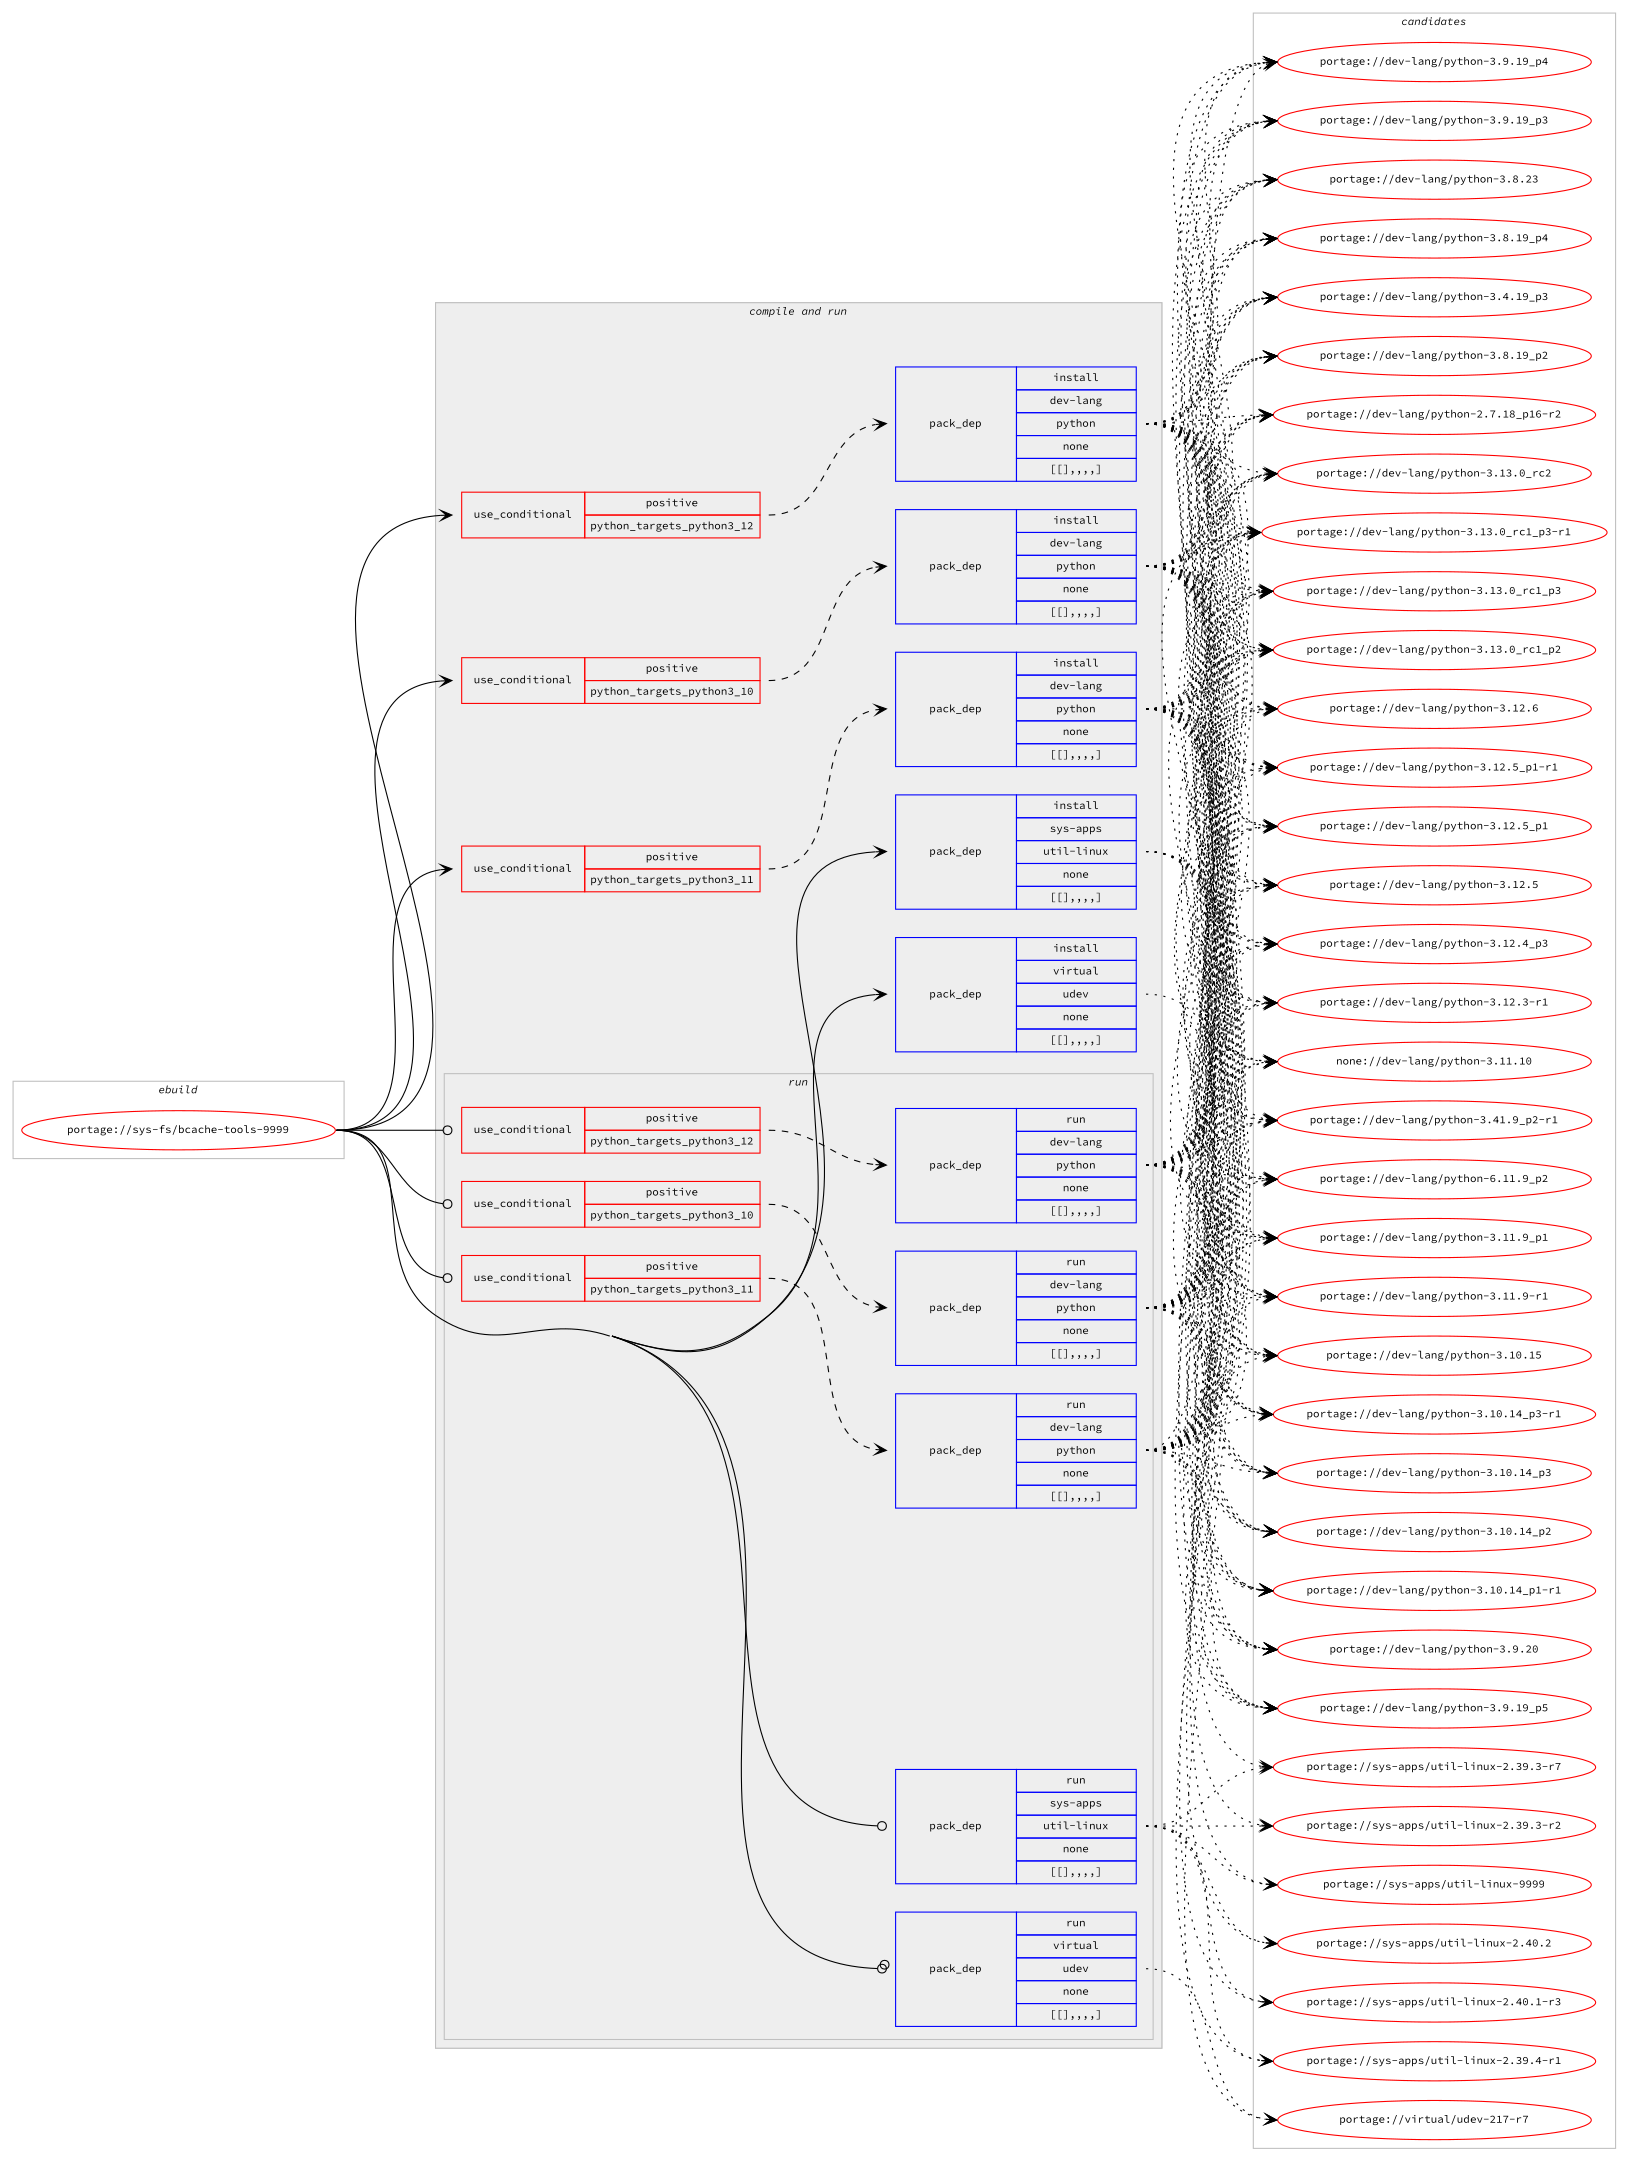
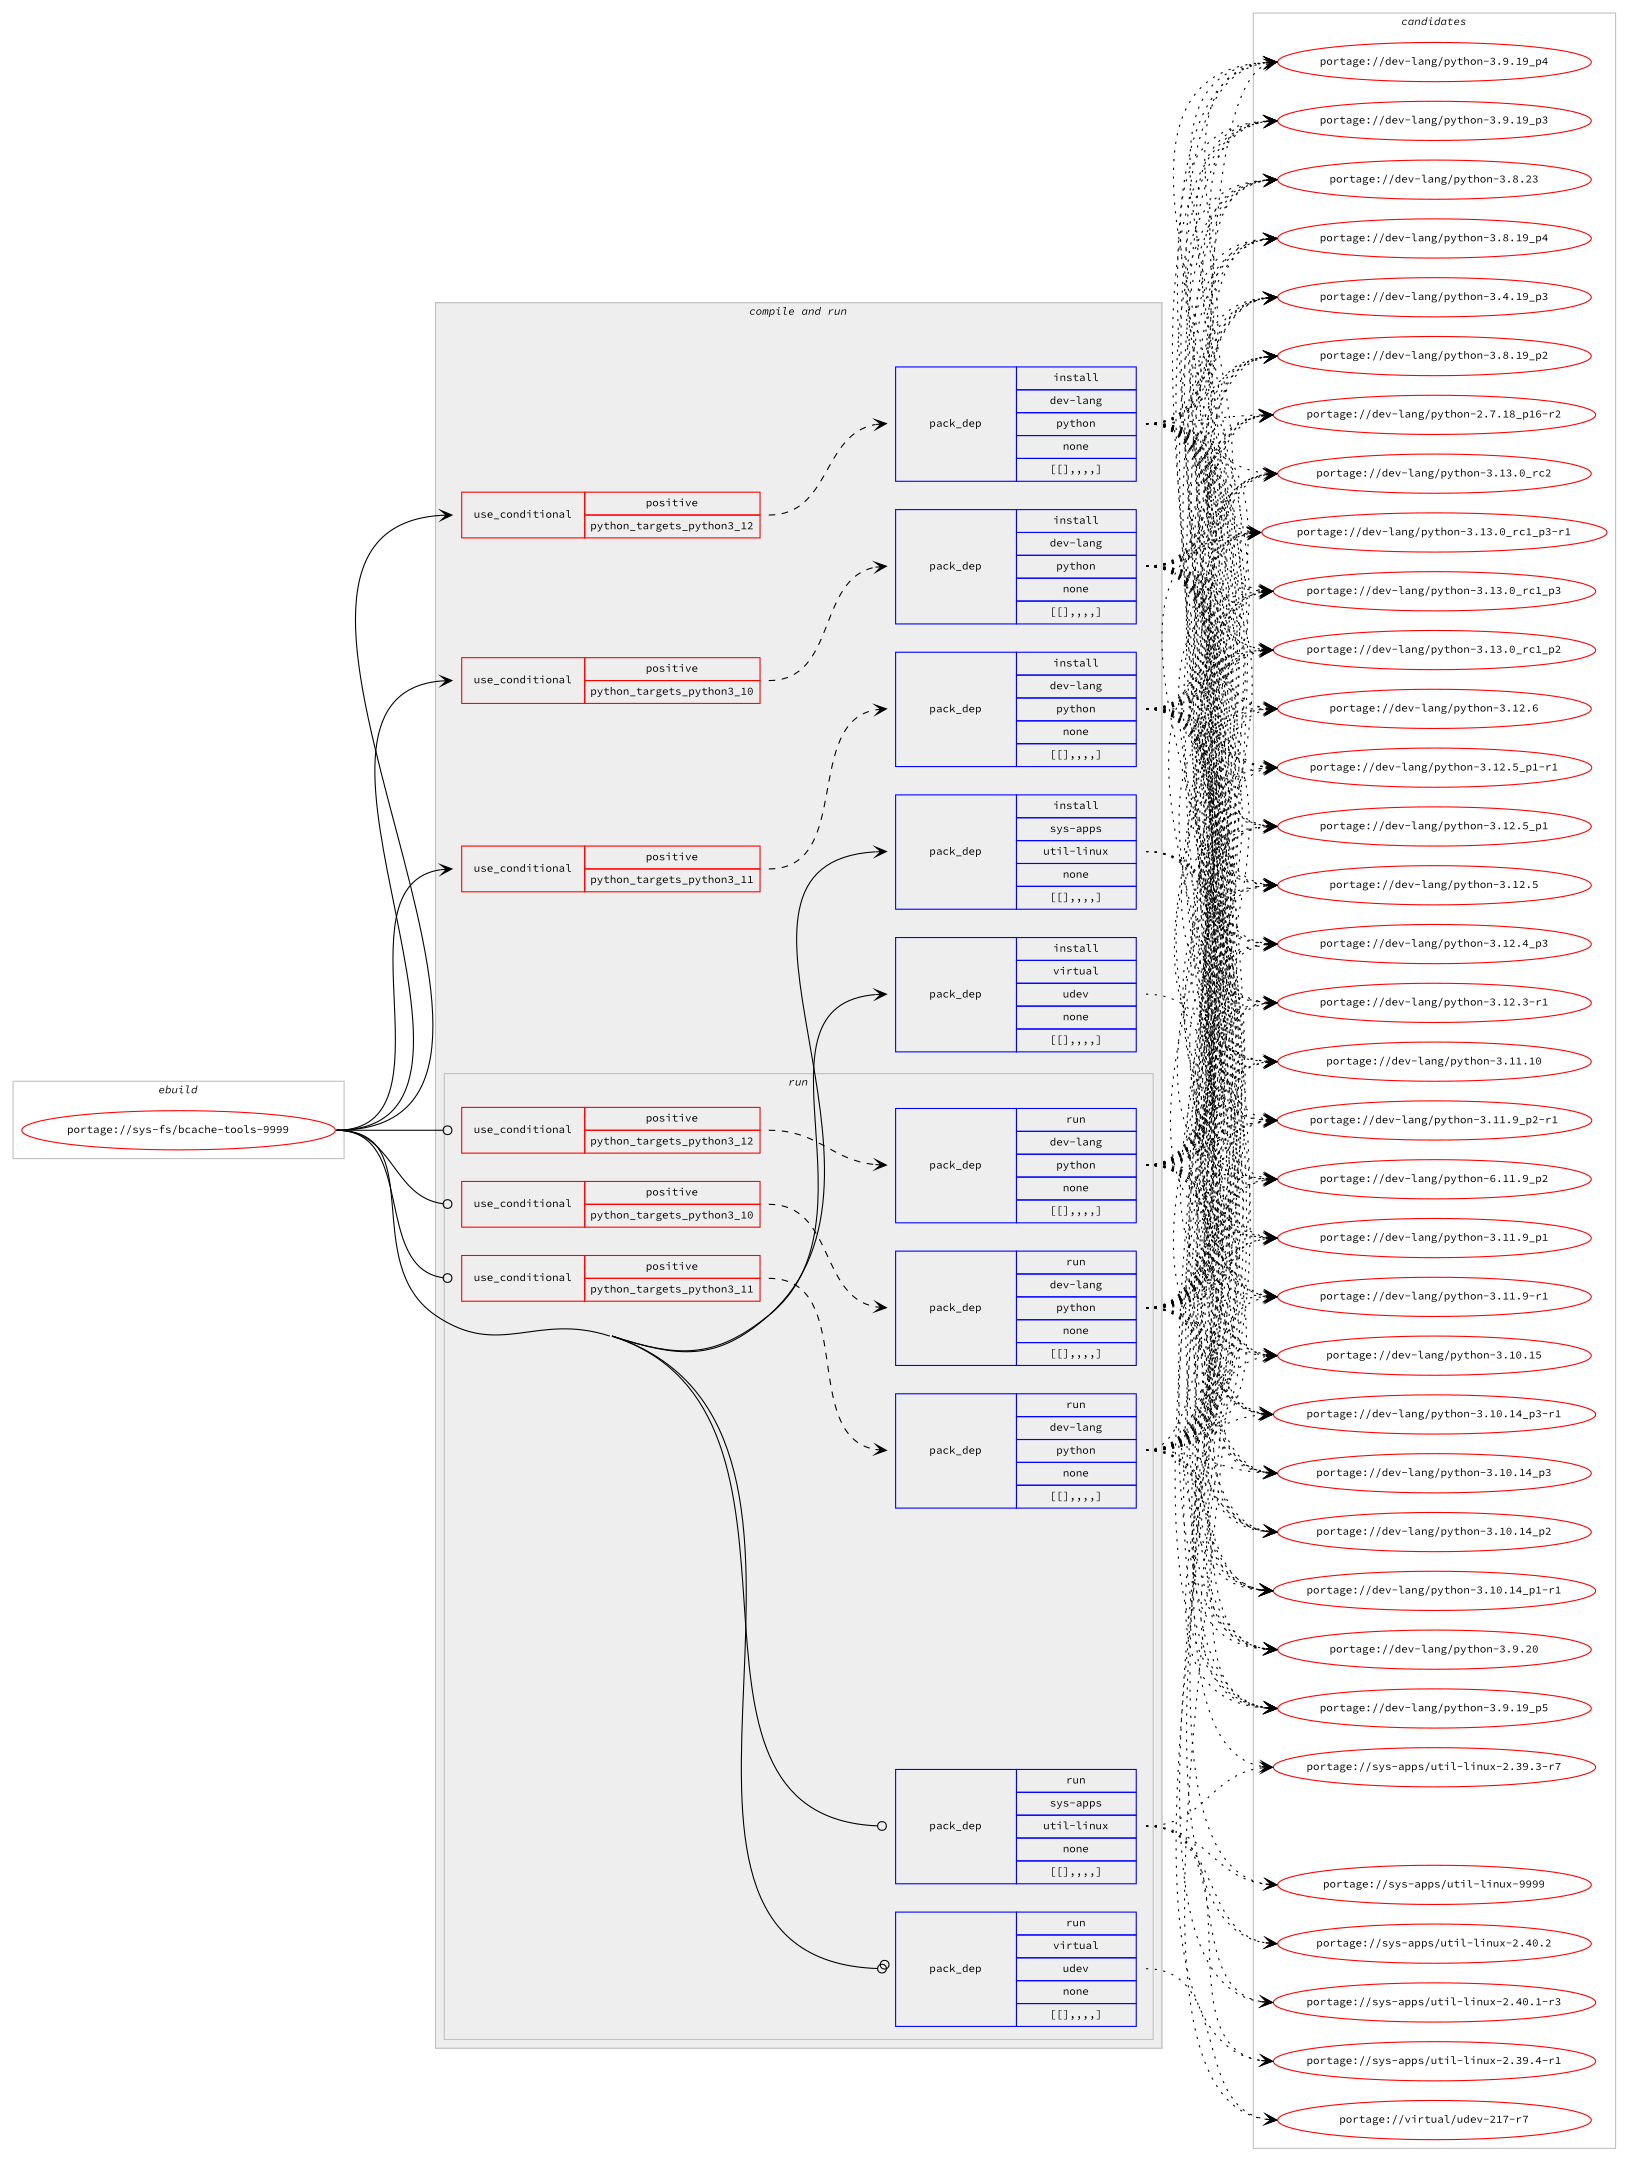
(1435, 1062) -> (1435, 1062)
(1435, 1120) -> (1435, 1120)
(1435, 1826) -> none
